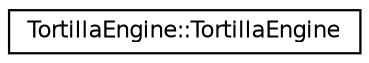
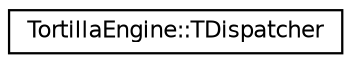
(185, 32) -> (176, 32)
